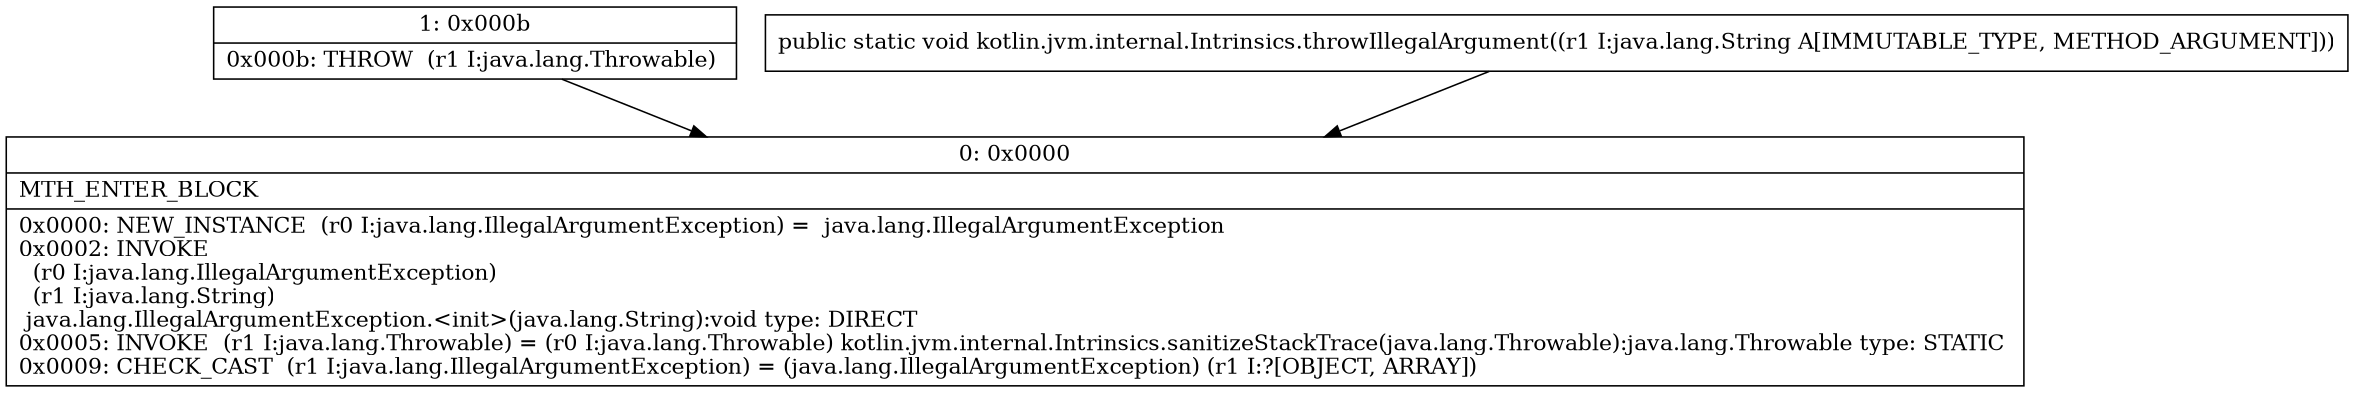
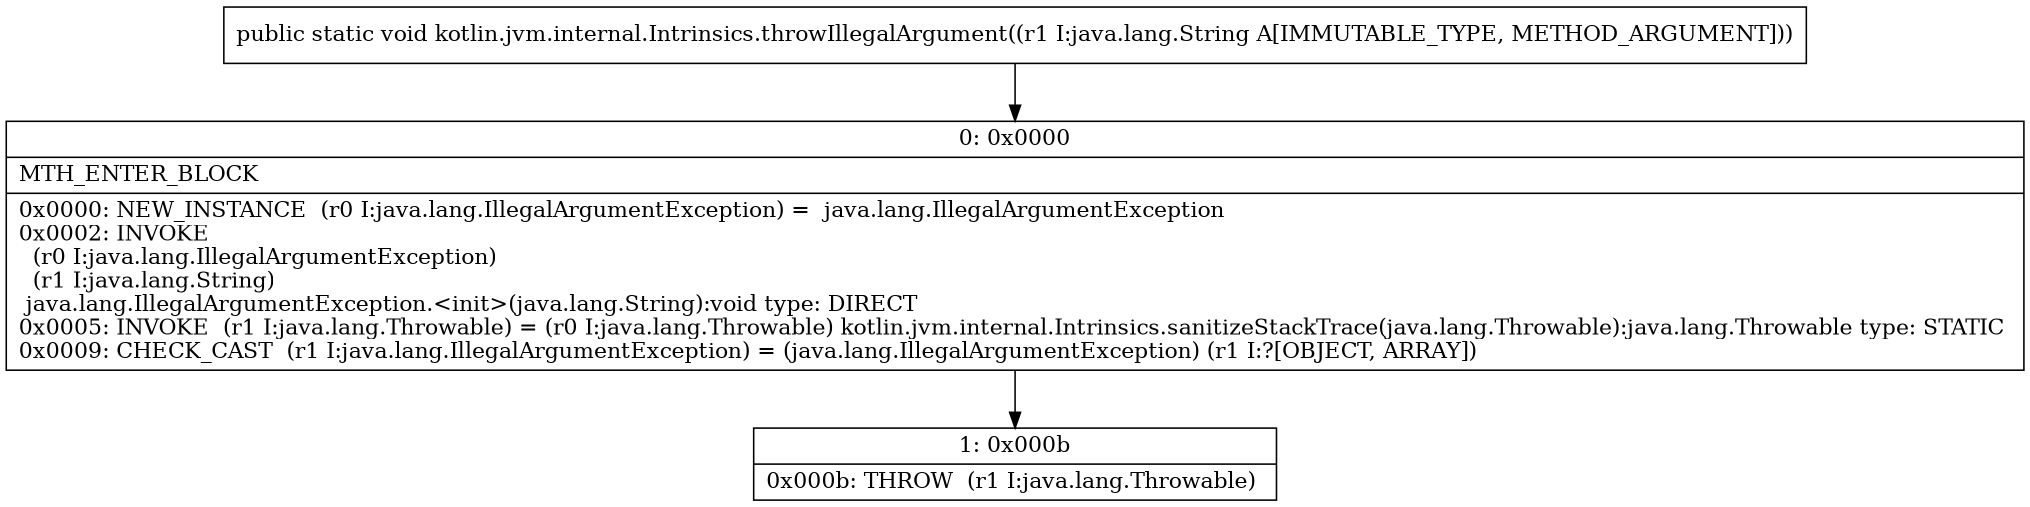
(627, 105) -> (1015, 391)
